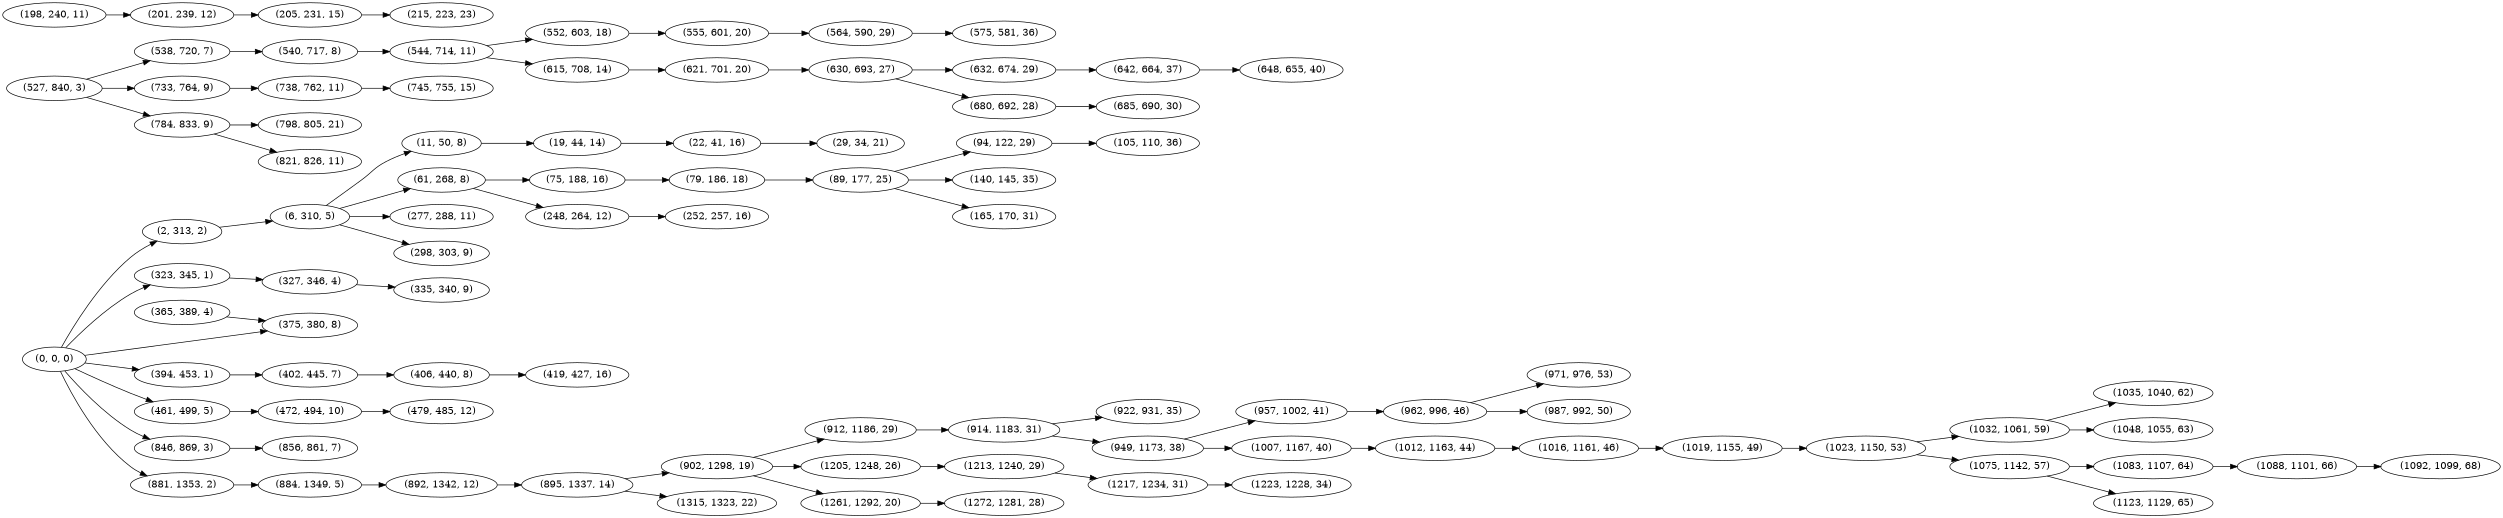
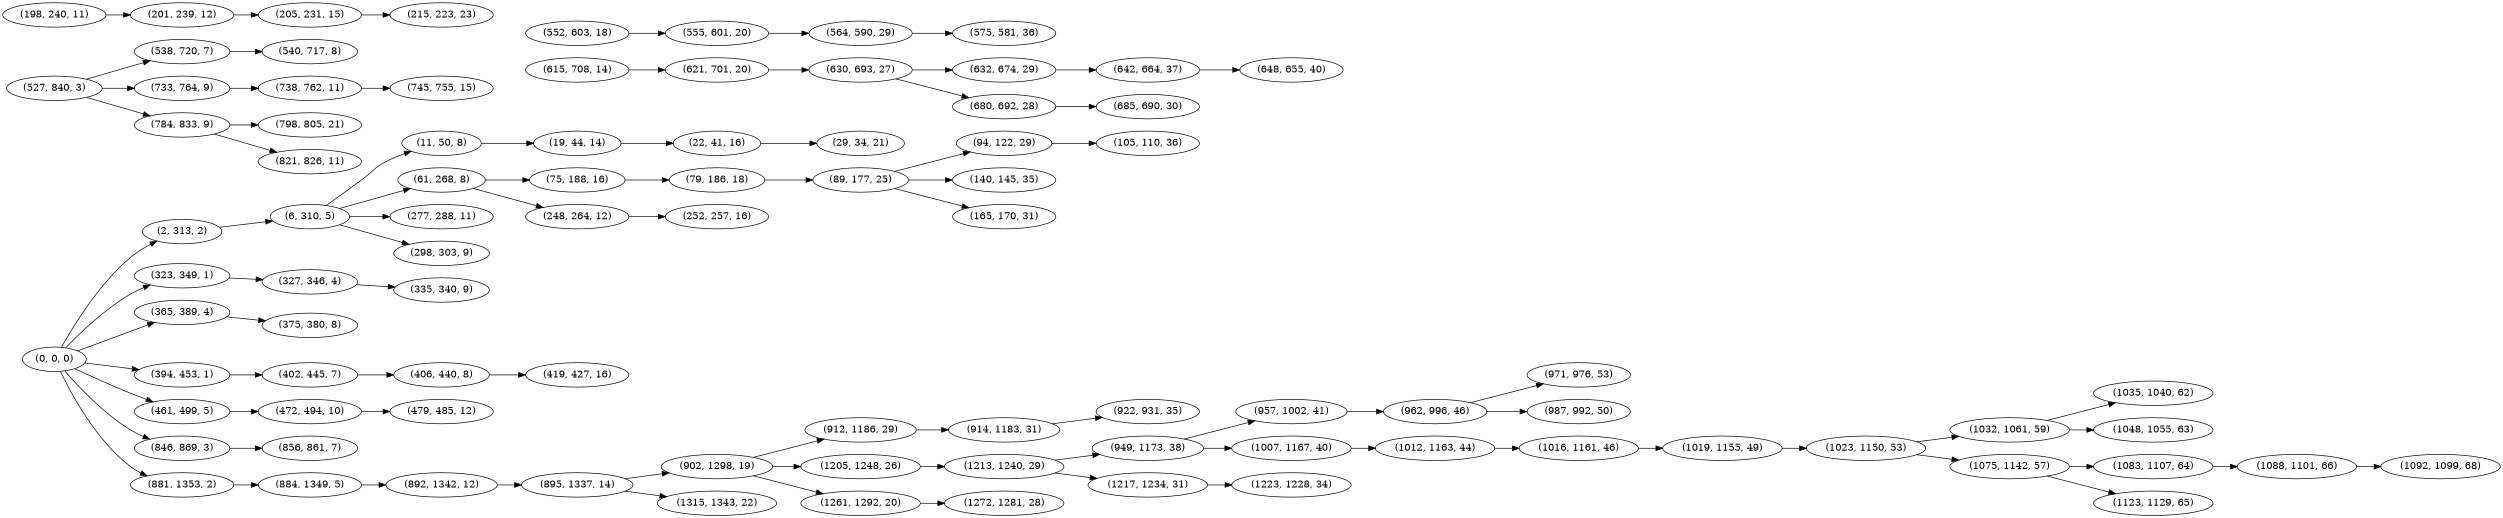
(442, 52) -> none
(182, 276) -> (182, 276)
(173, 344) -> (113, 338)
(1073, 439) -> (1074, 458)
(717, 503) -> (717, 503)
